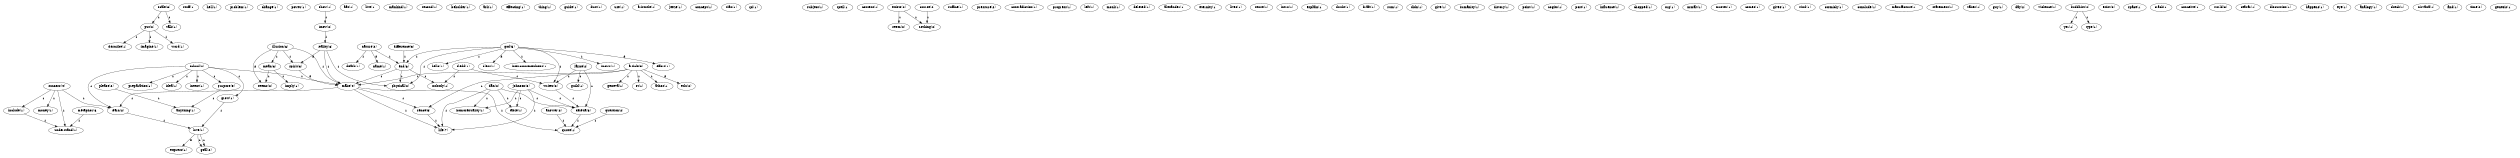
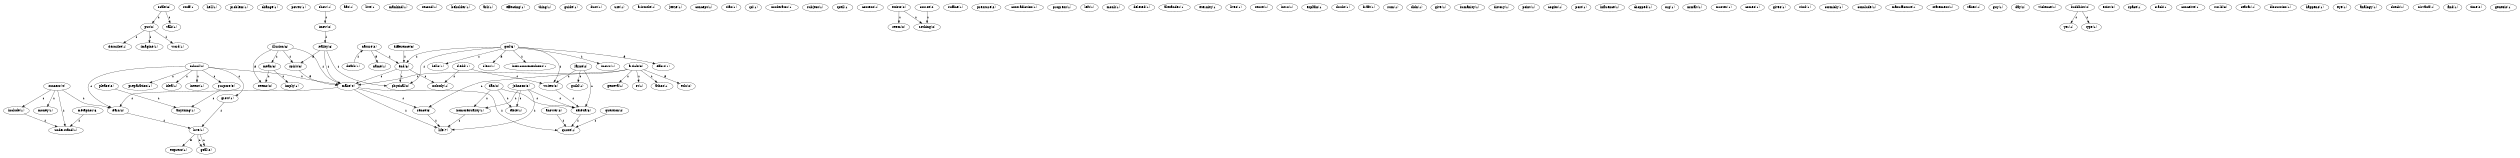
none -> (782, 7)
(362, 56) -> (356, 56)
(458, 102) -> (457, 120)
